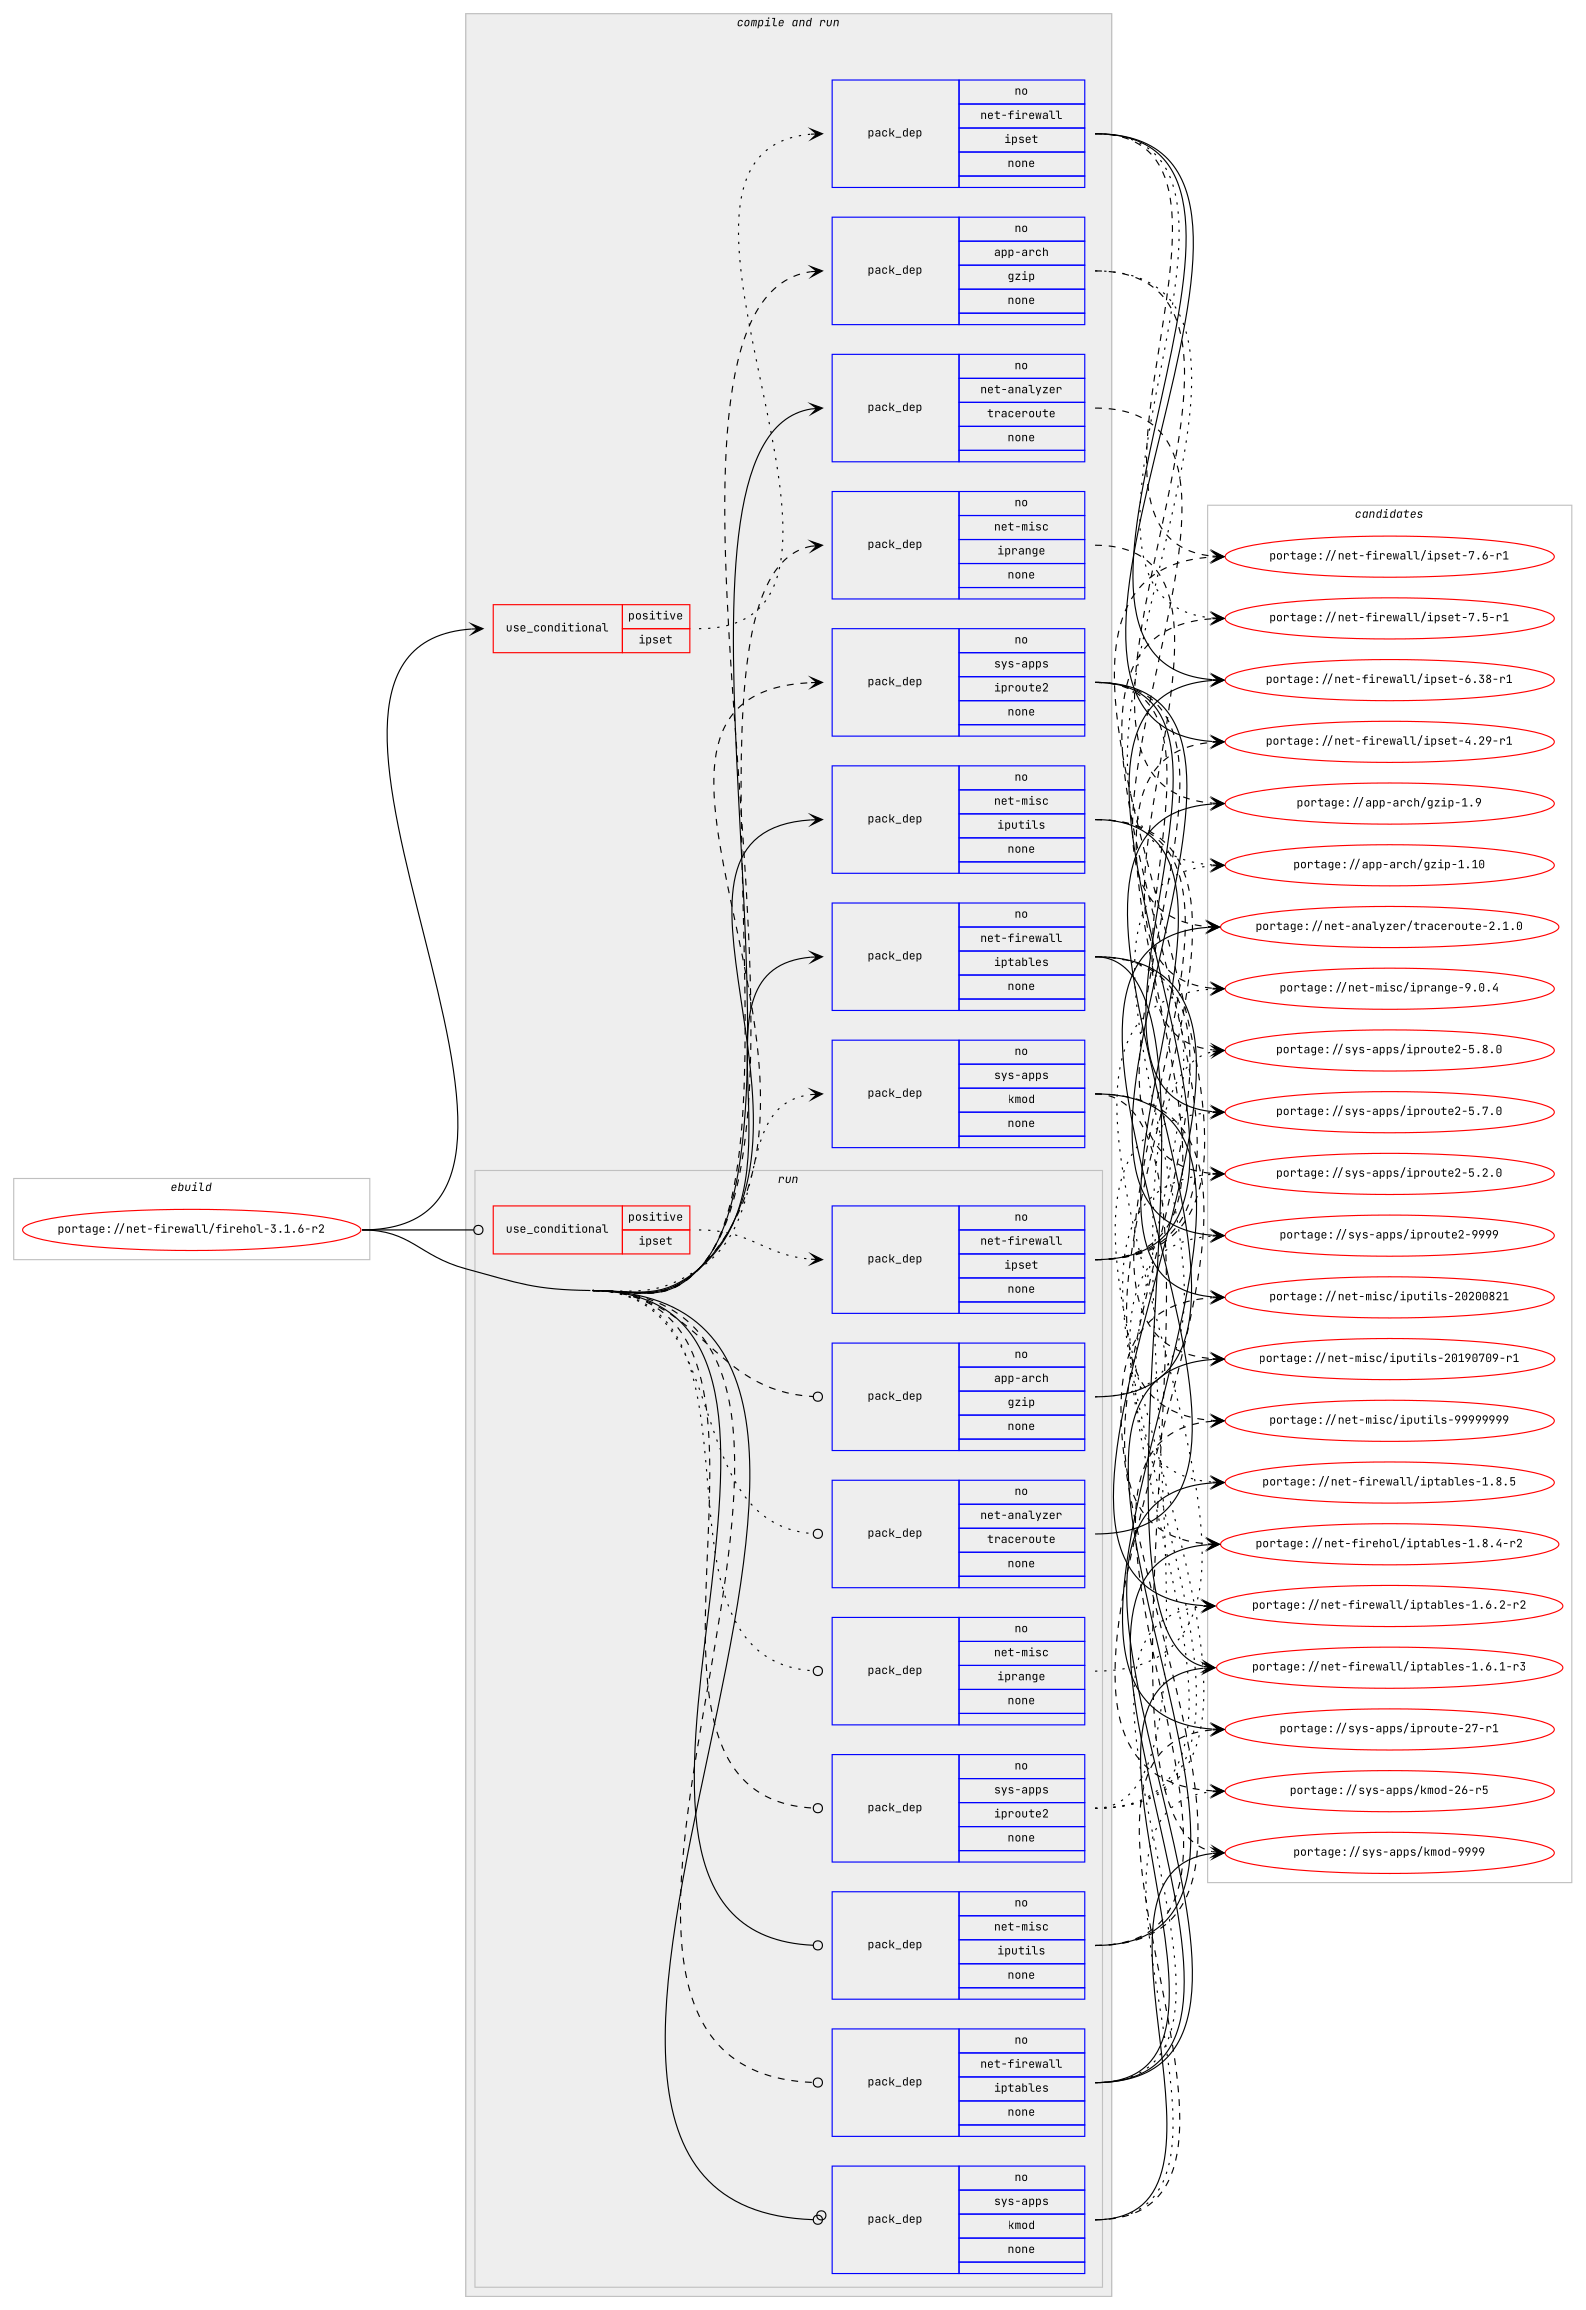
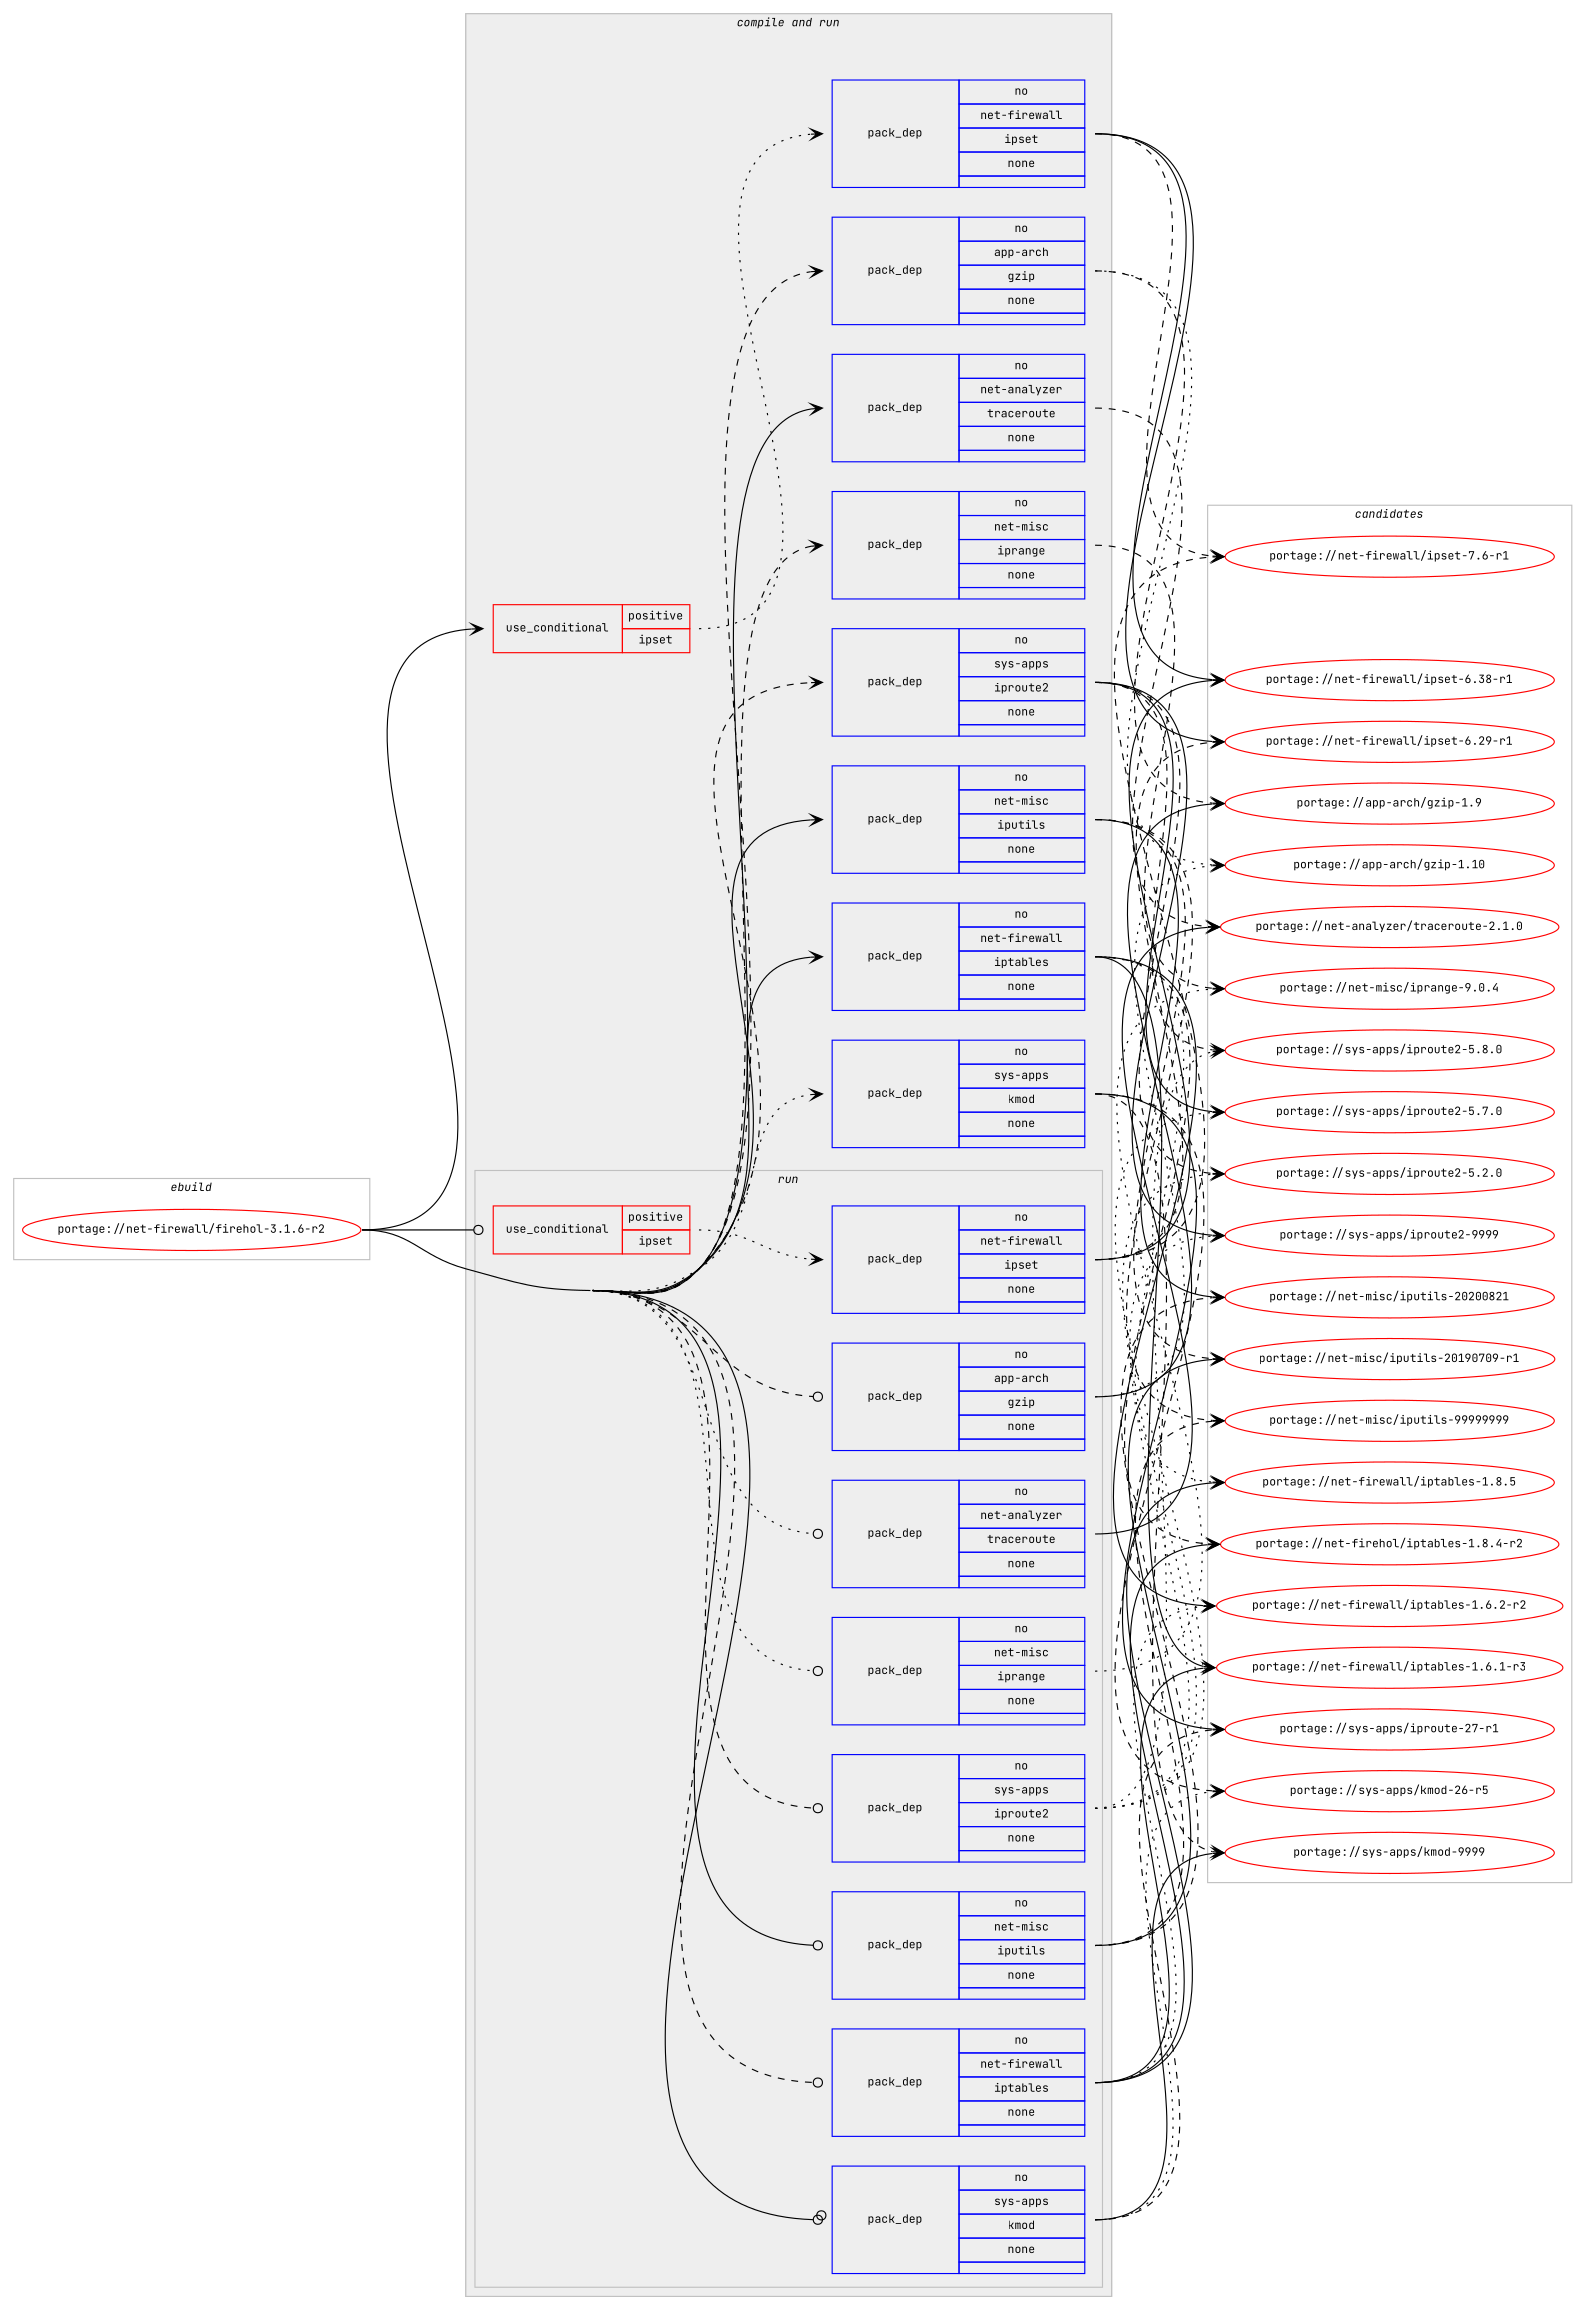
(1390, 618) -> none
(1390, 742) -> (1390, 742)
